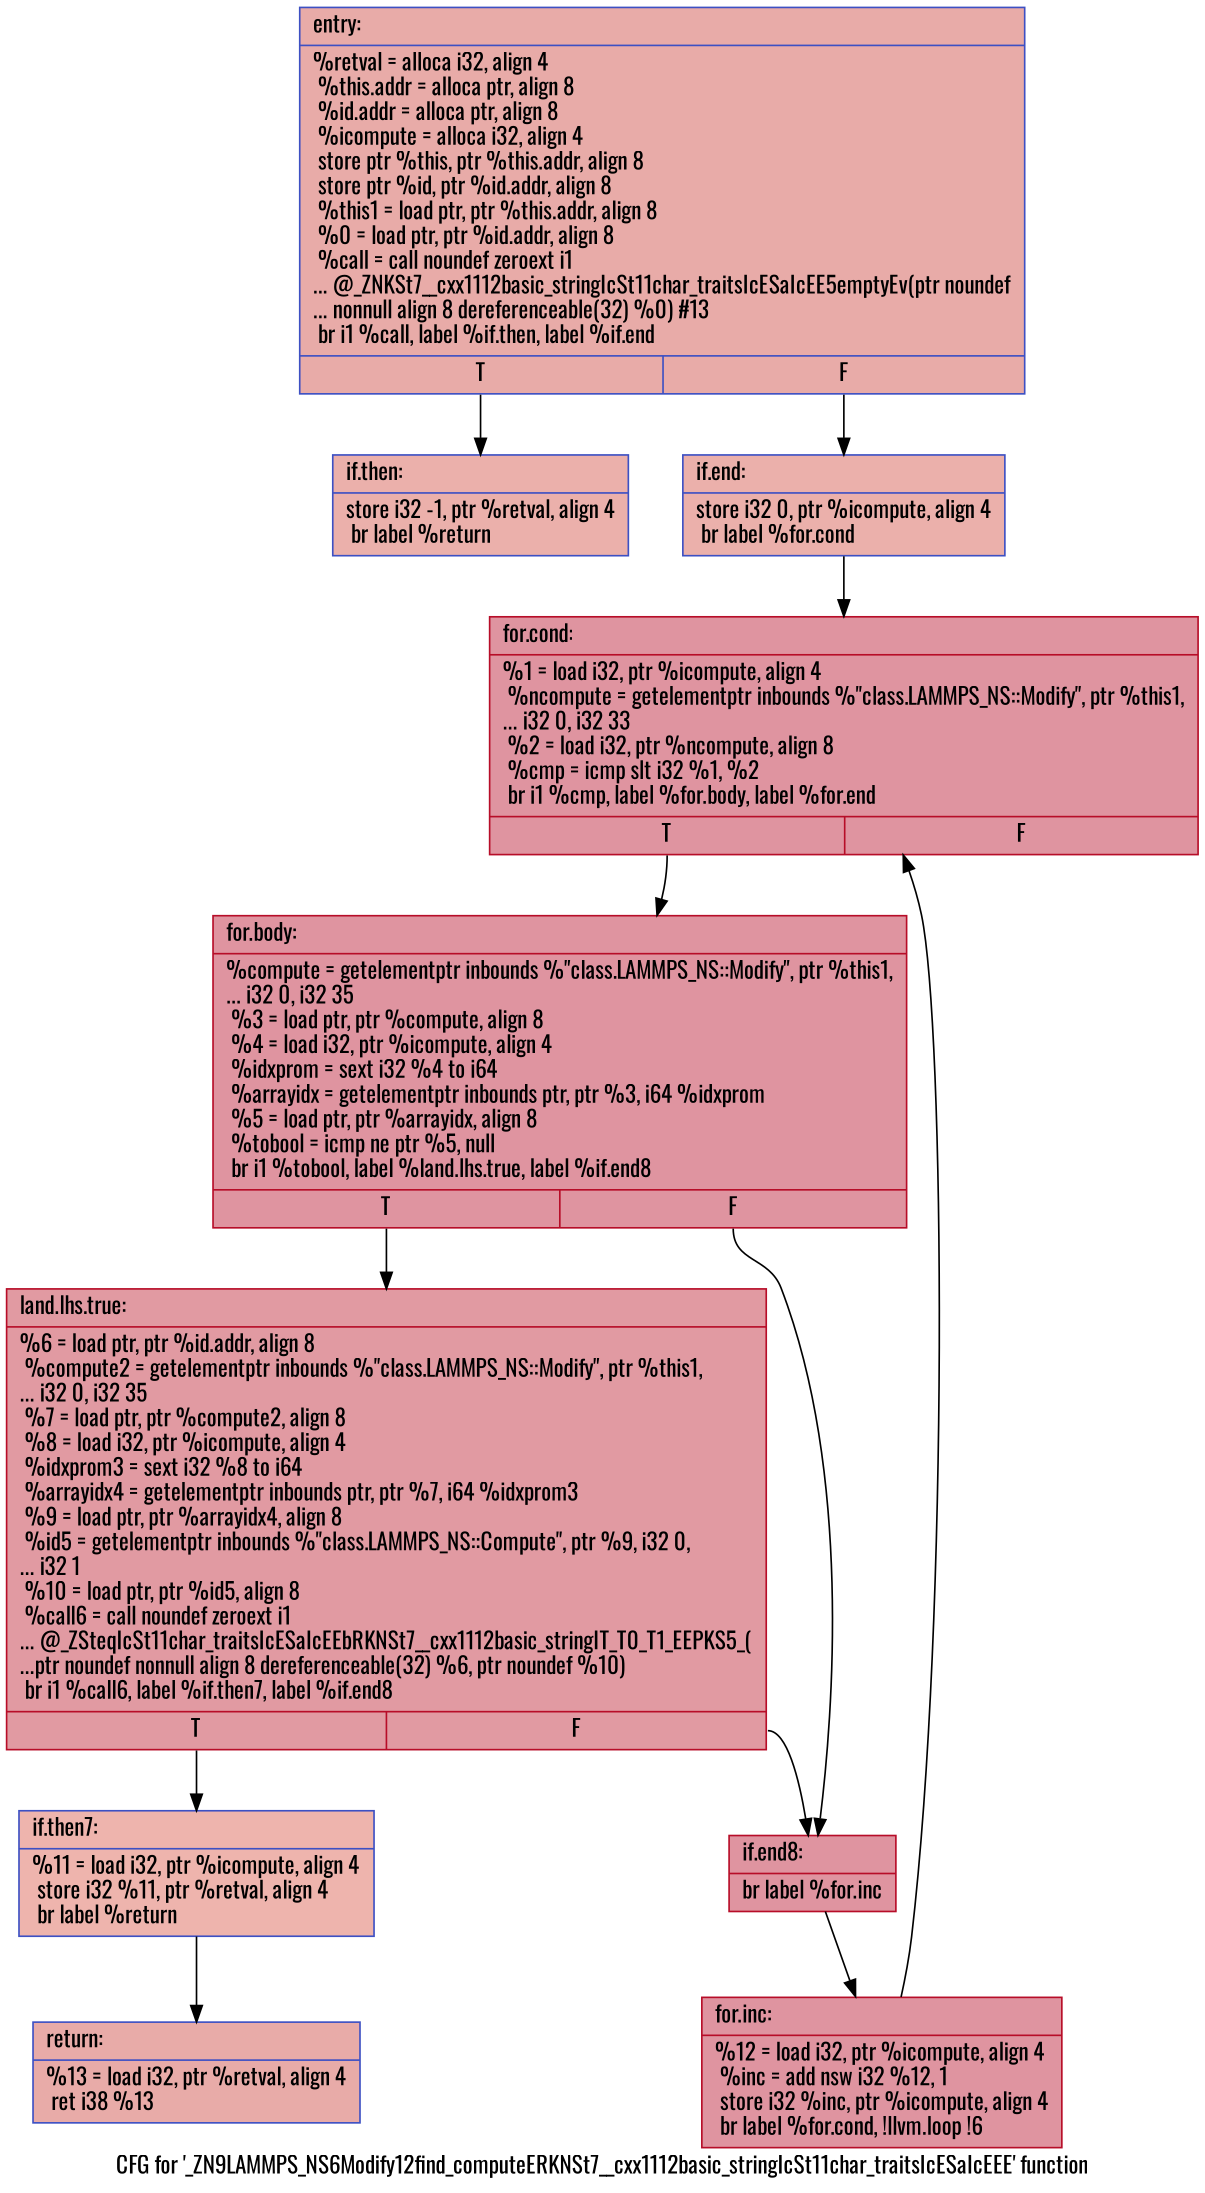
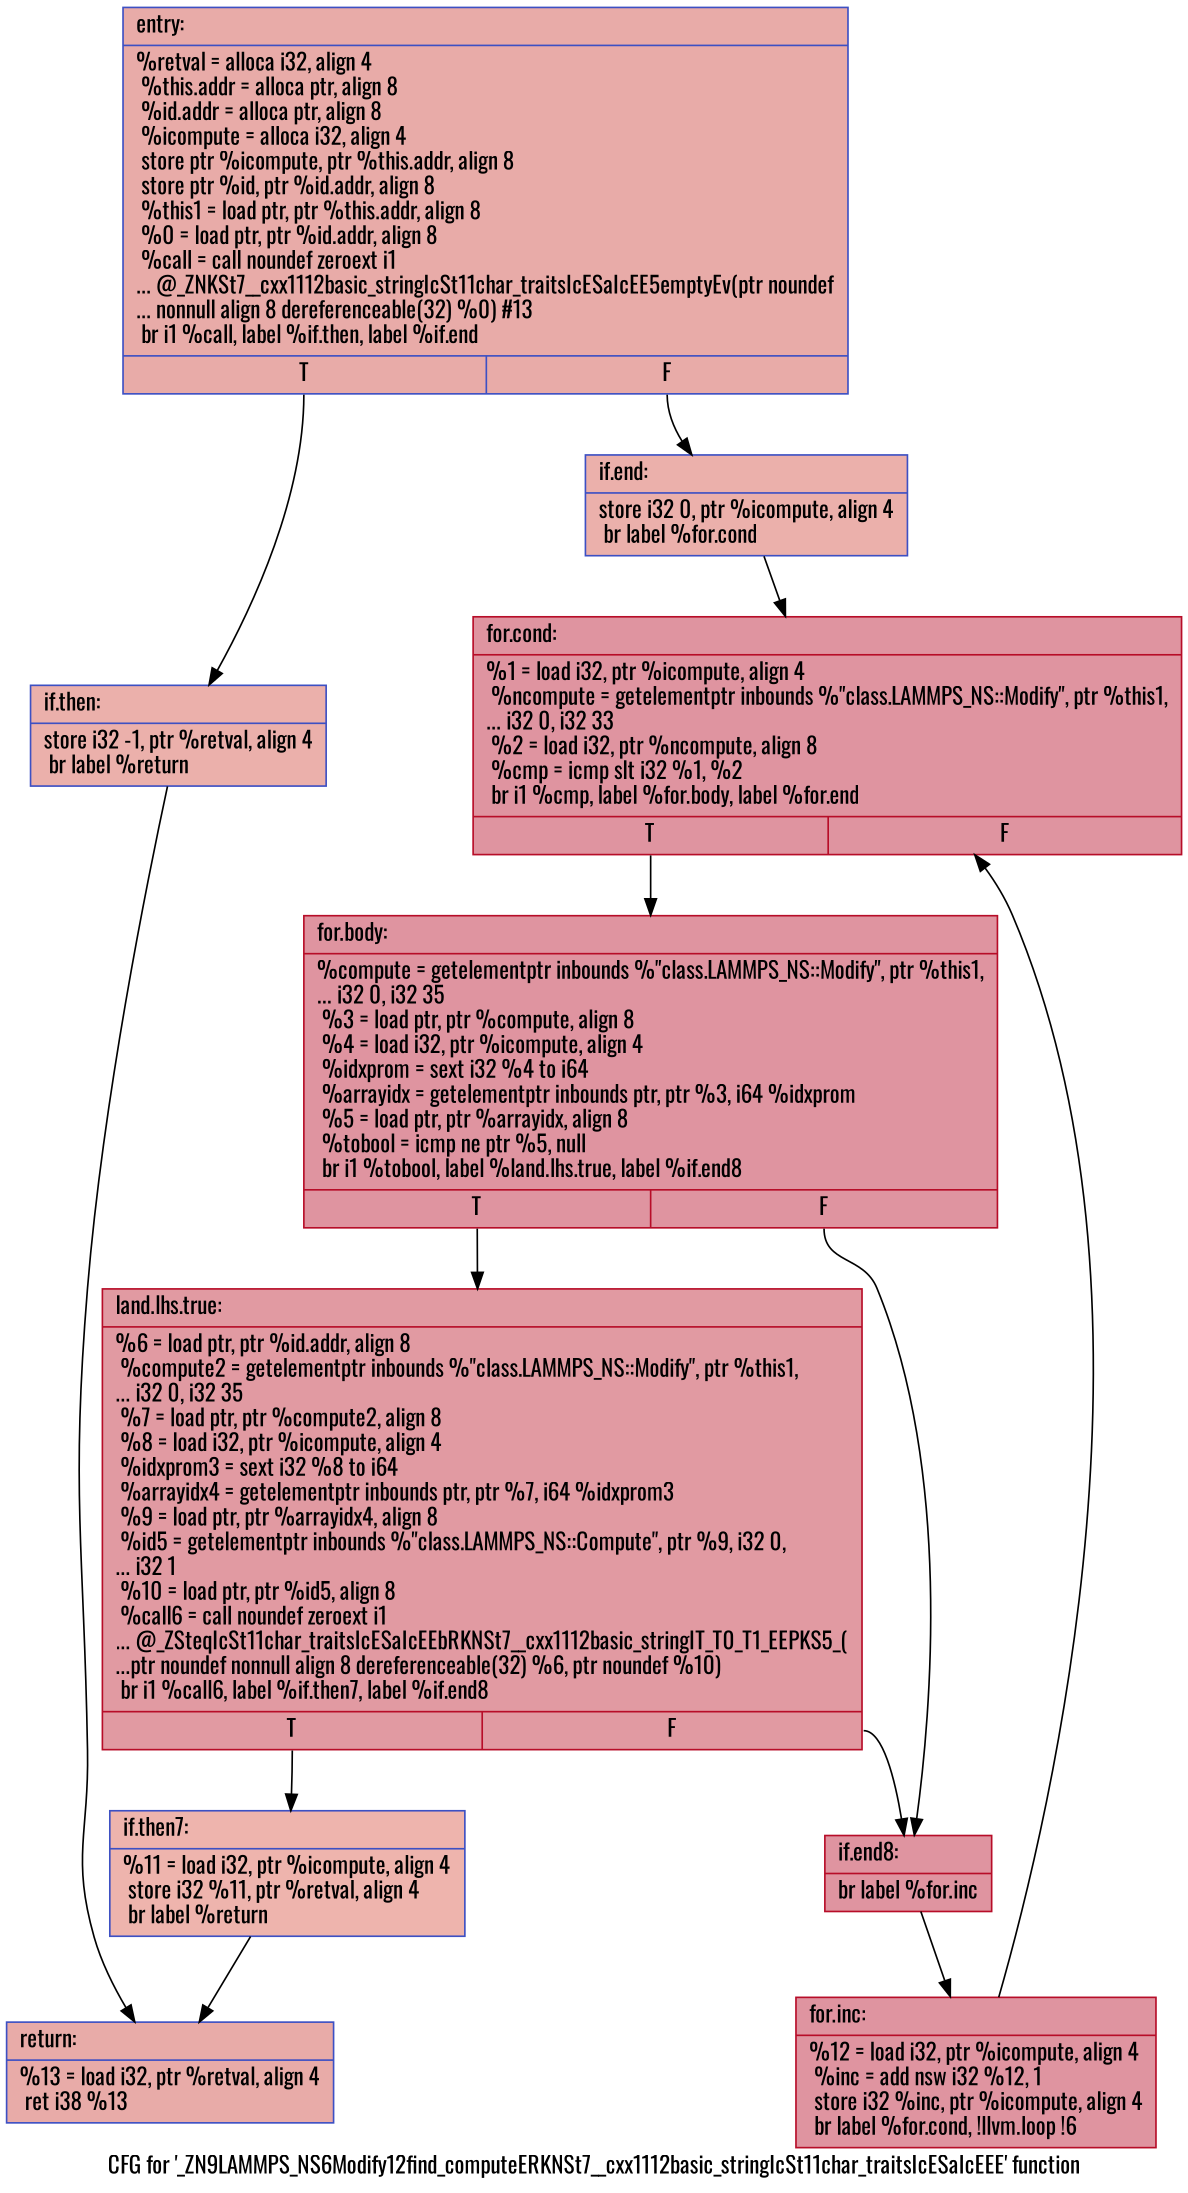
(479, 163) -> (325, 163)
none -> (81, 1398)
